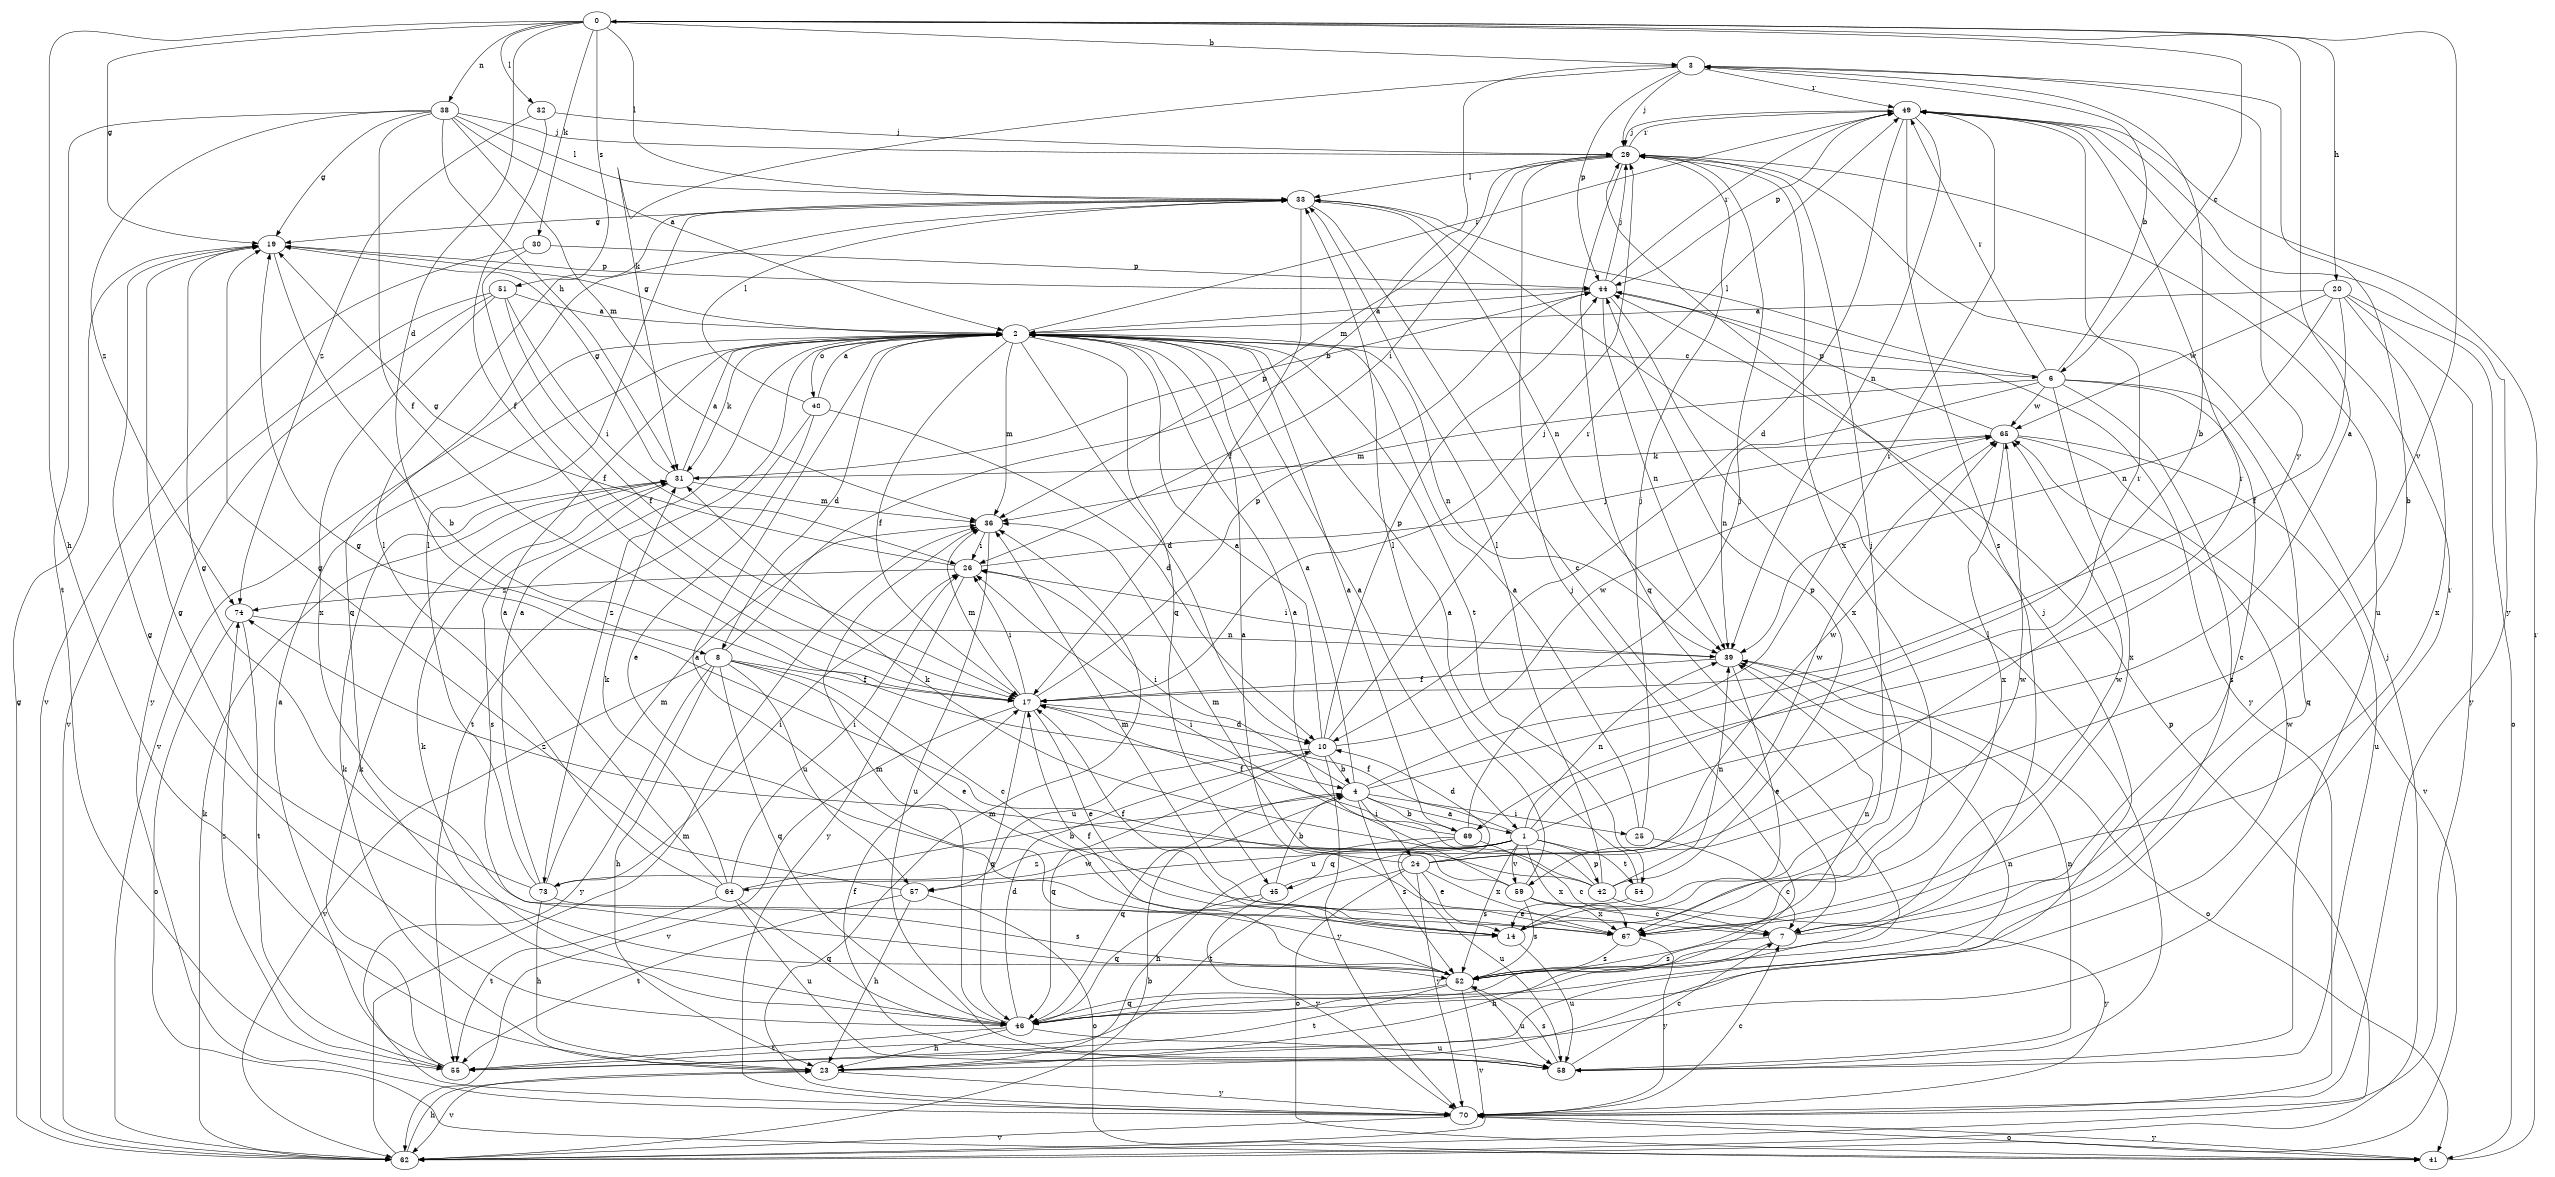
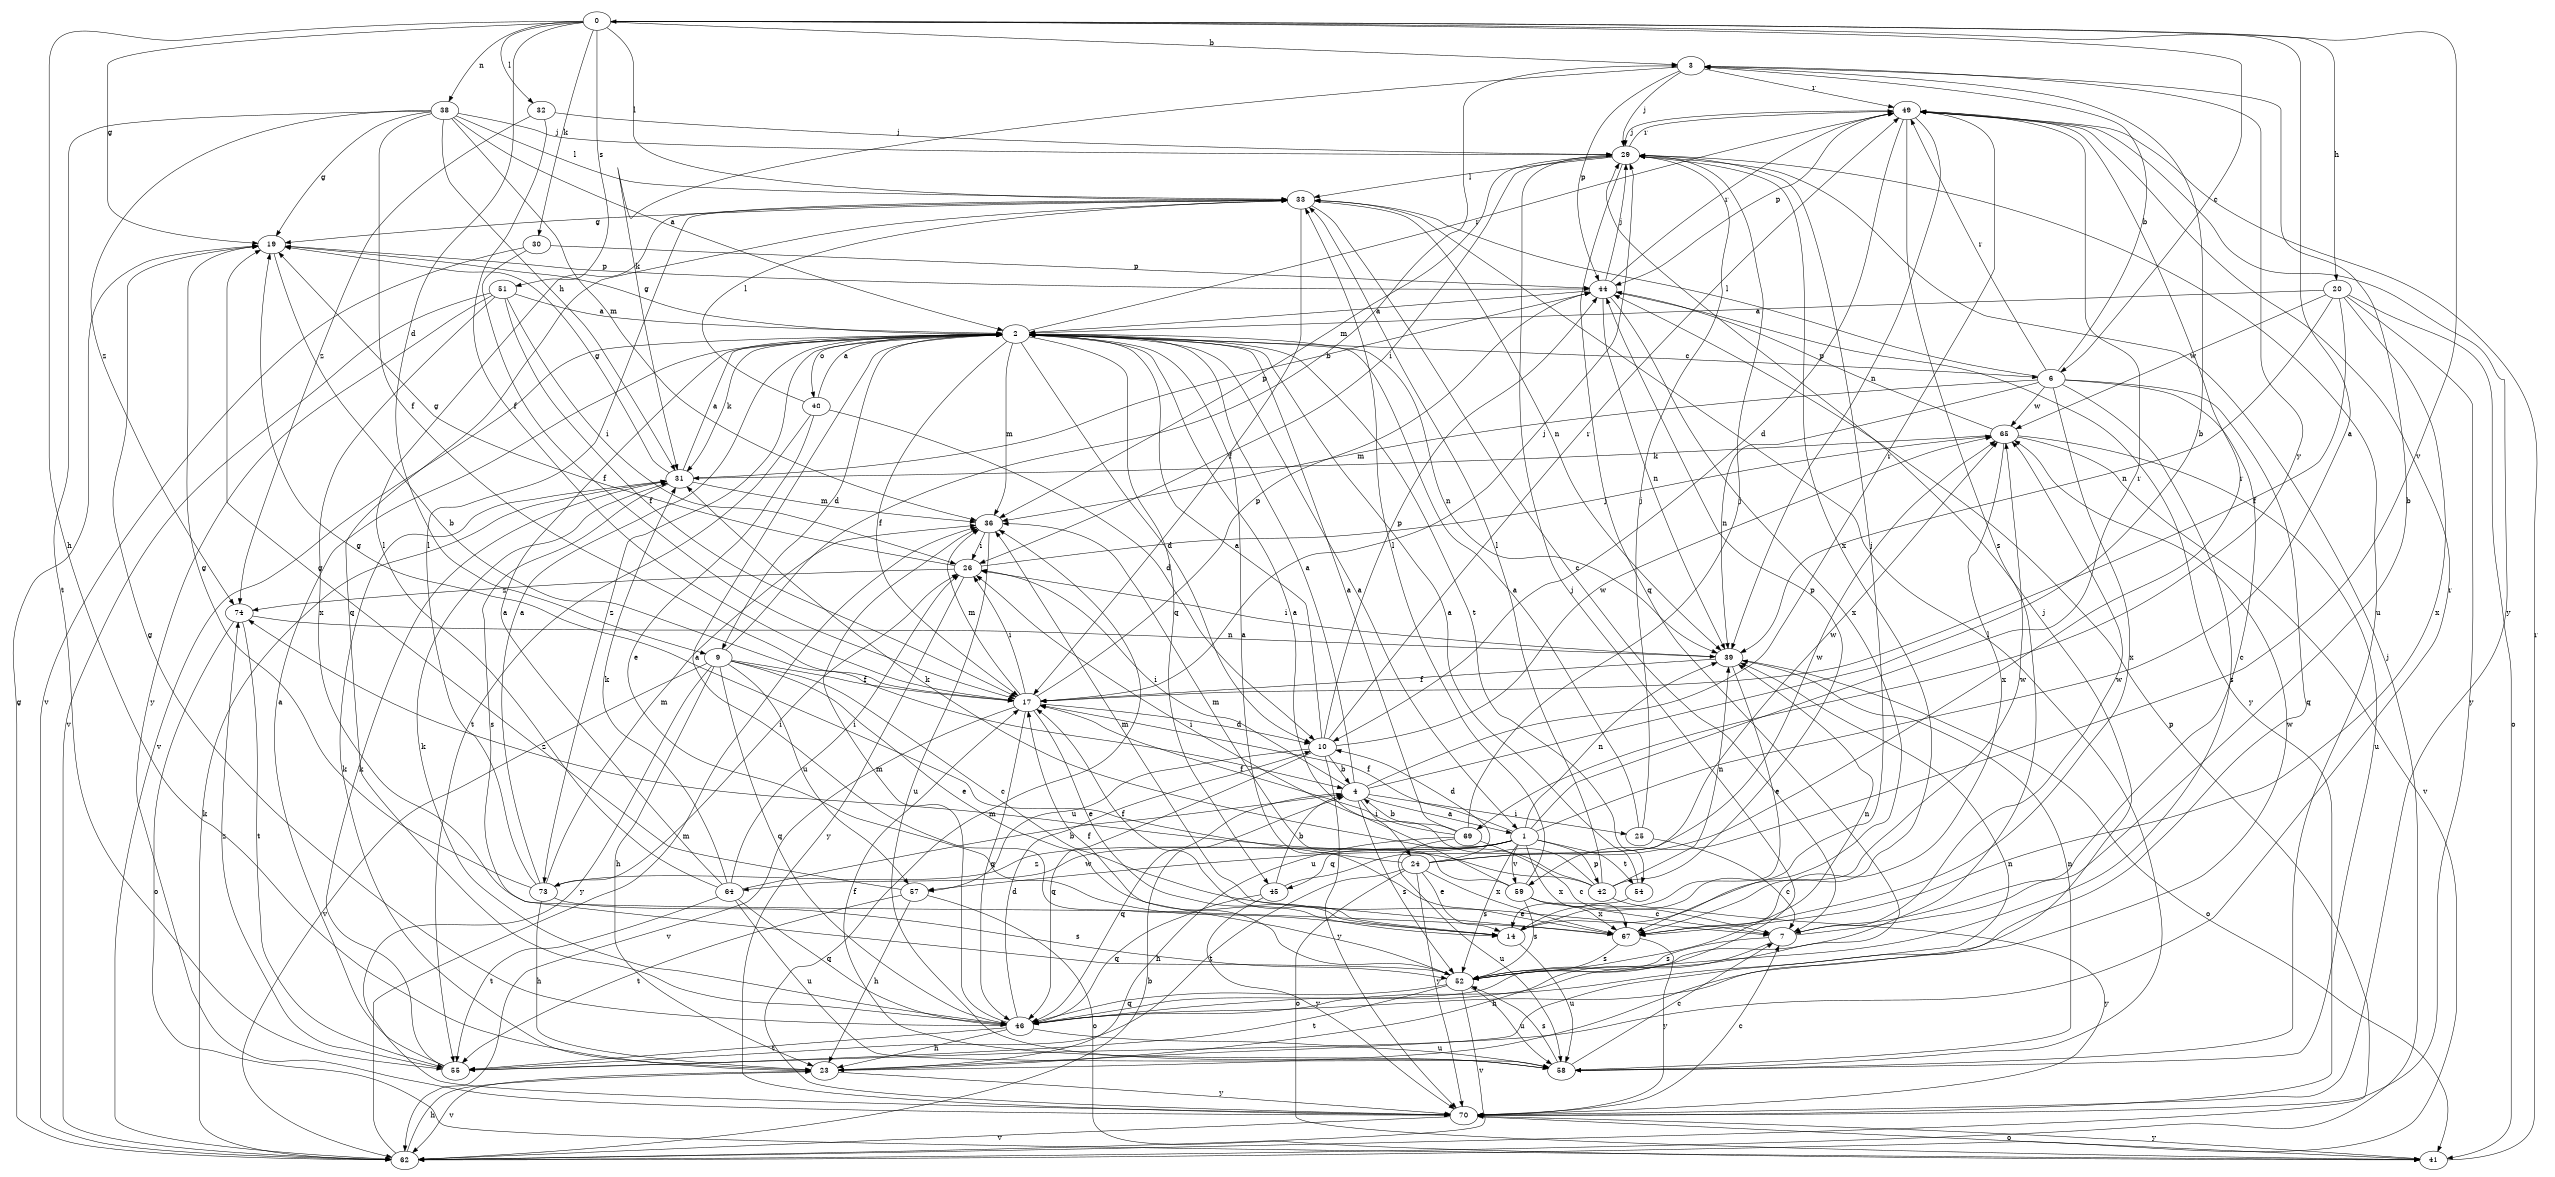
(718, 658) -> (718, 658)
(1408, 818) -> (1429, 824)
(526, 911) -> none
